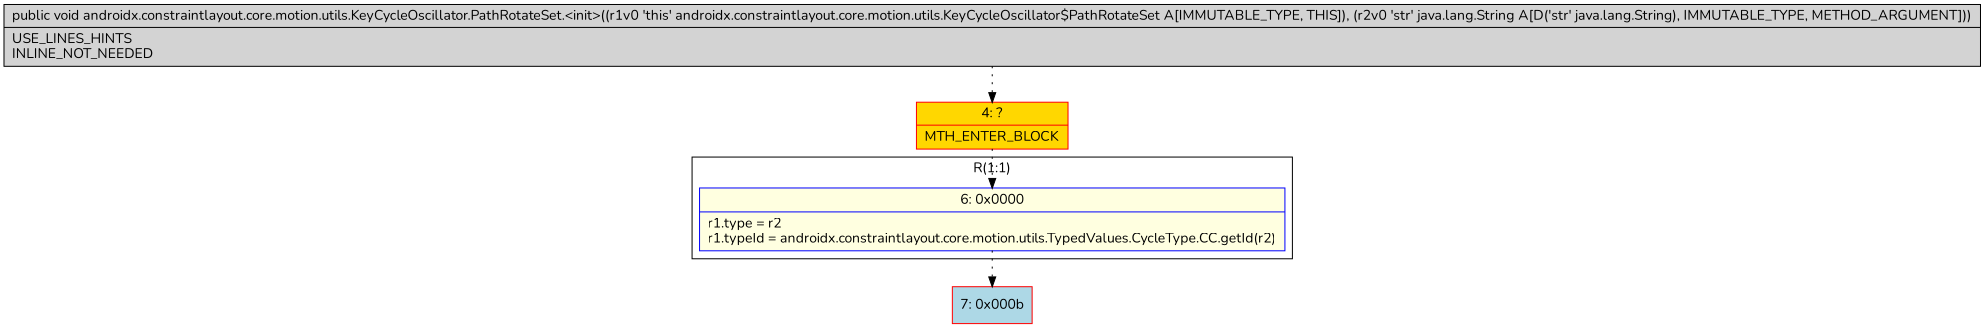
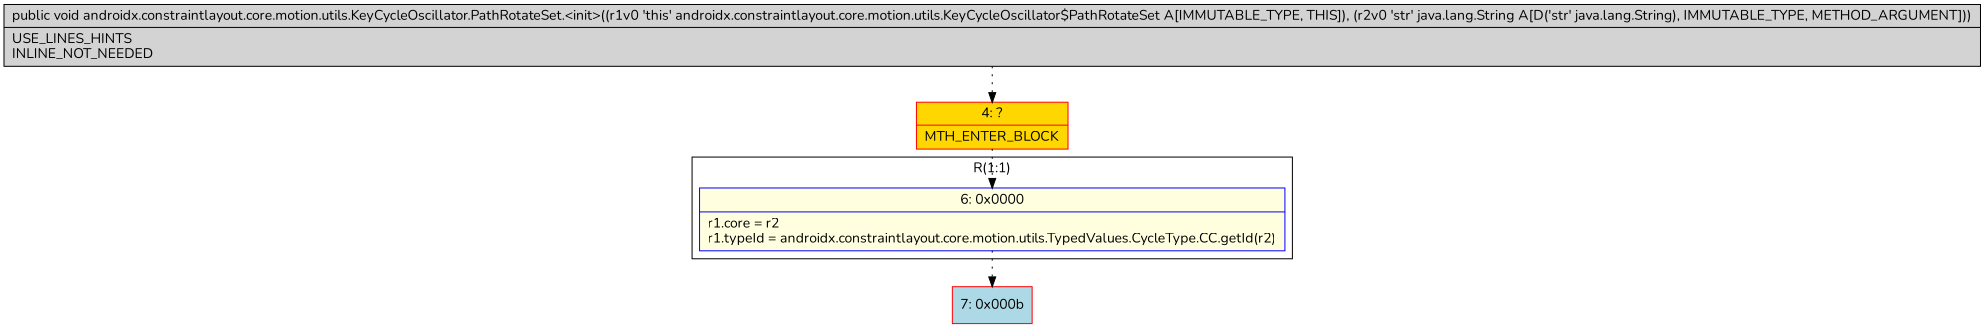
(745, 223) -> (744, 223)
